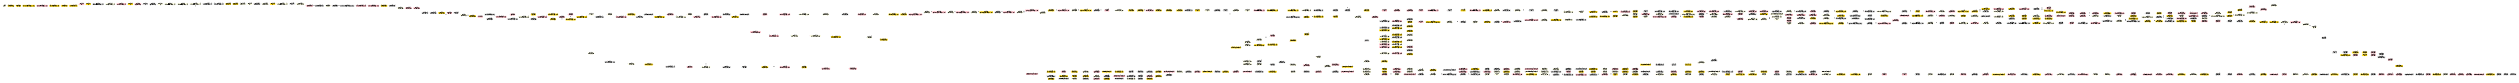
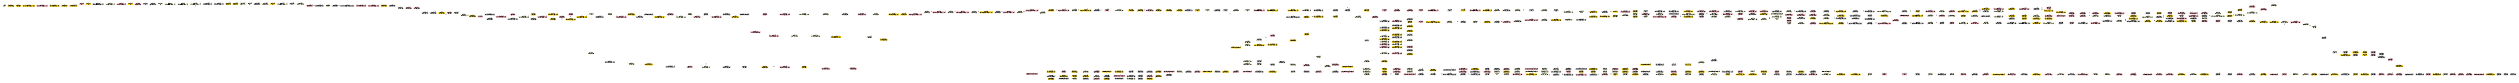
(2170, 19) -> (2170, 19)
